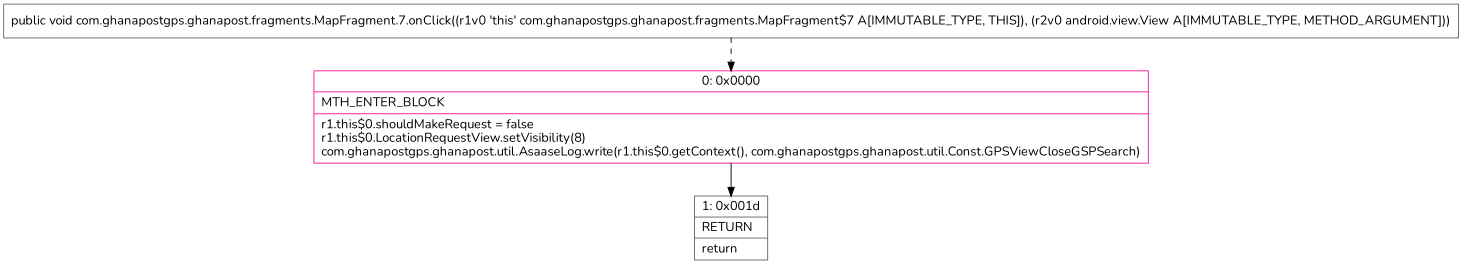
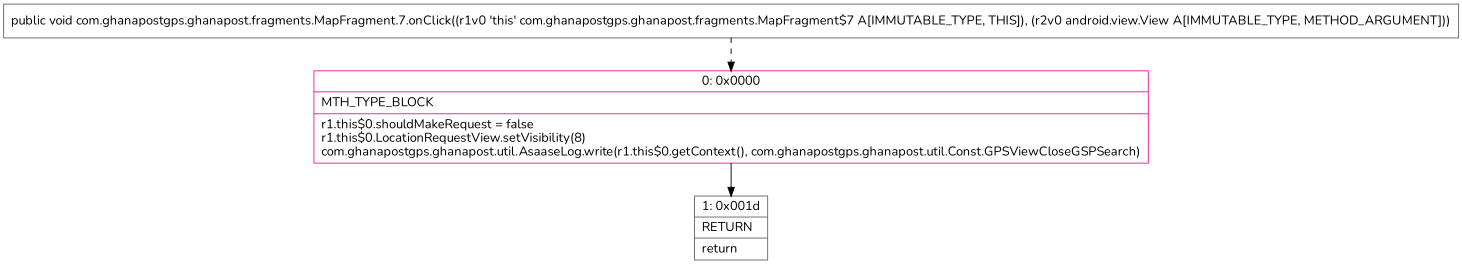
(383, 102) -> (378, 102)
